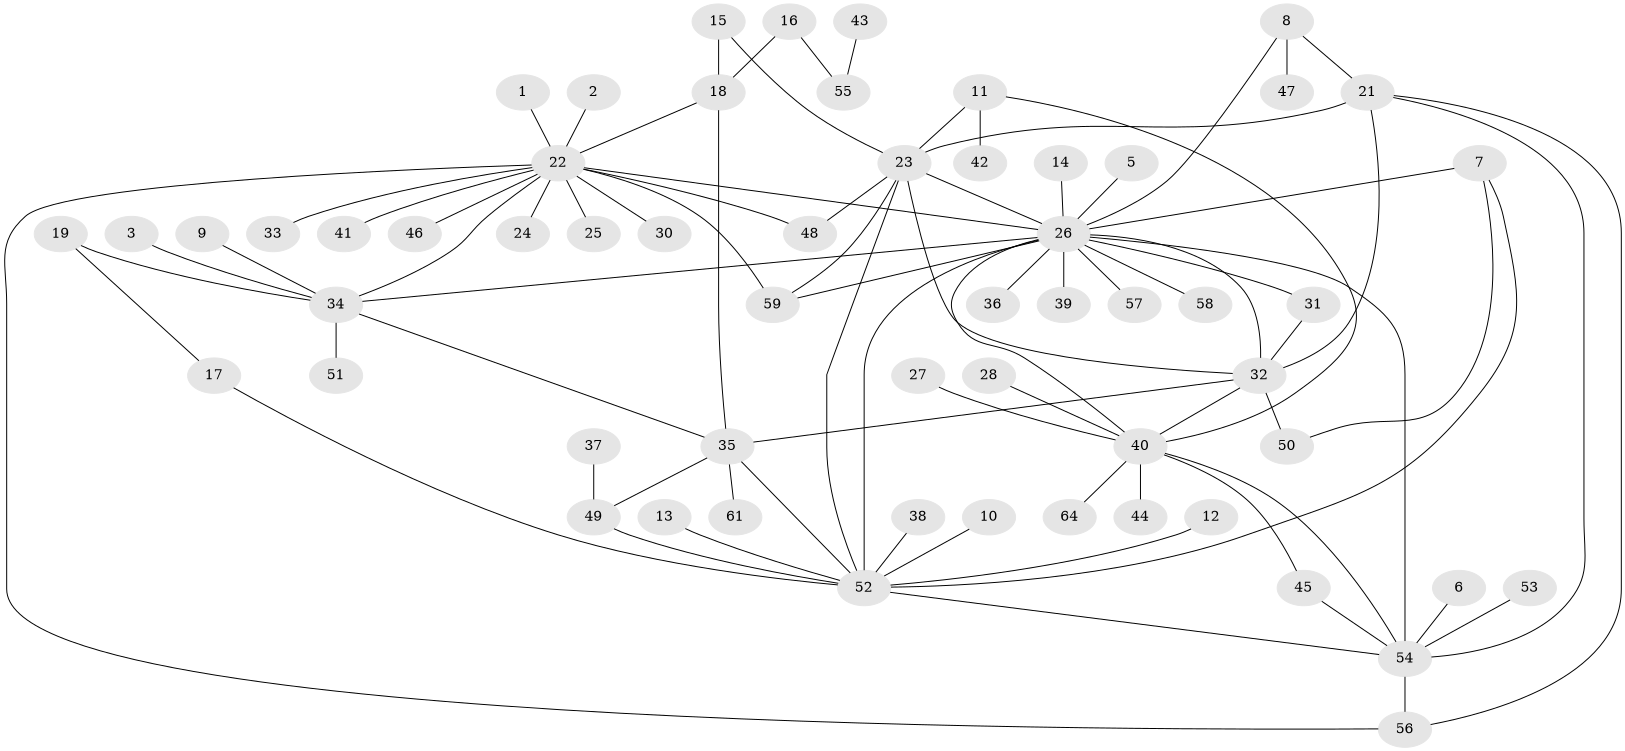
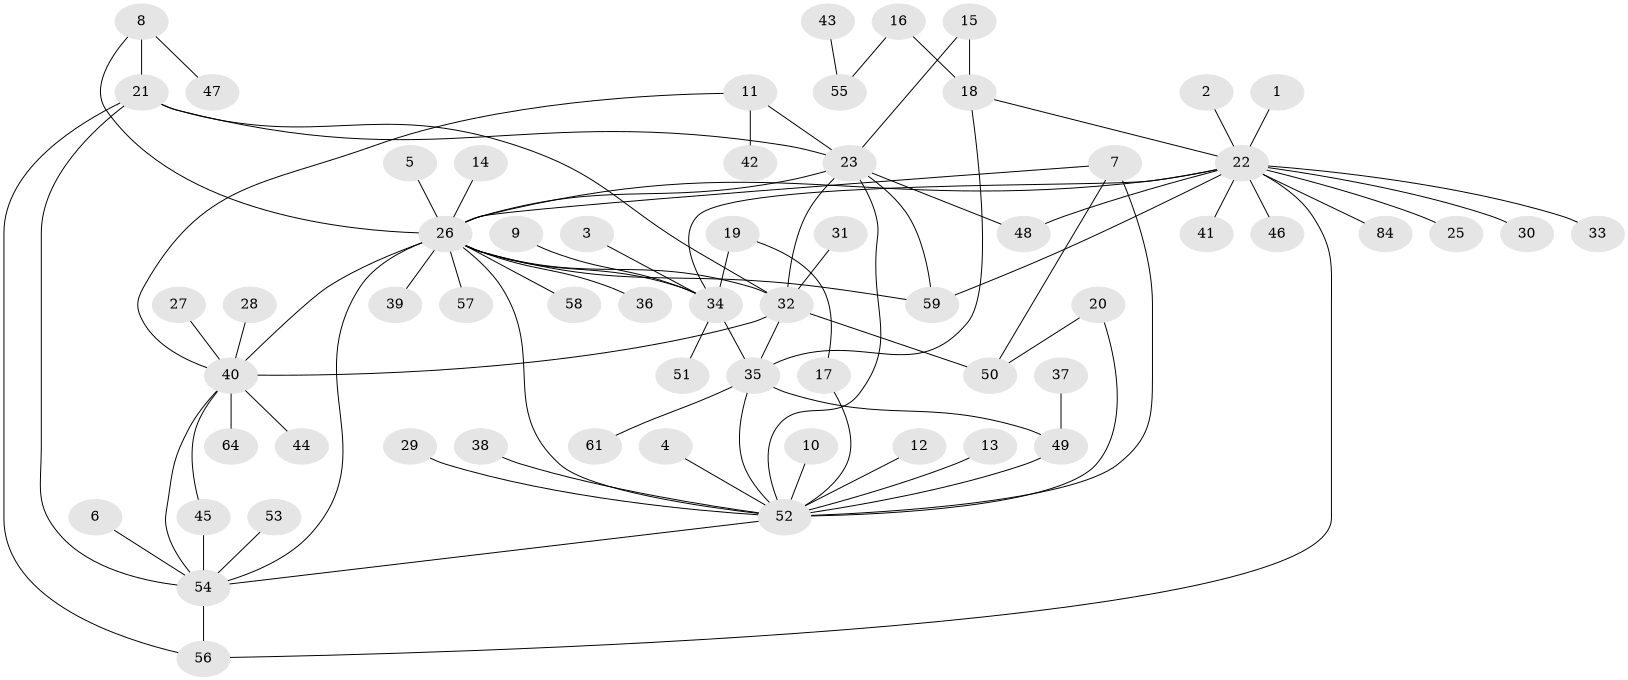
(523, 234) -> (1386, 234)
(1191, 264) -> none
none -> (1098, 305)
none -> (410, 446)
none -> (666, 446)
